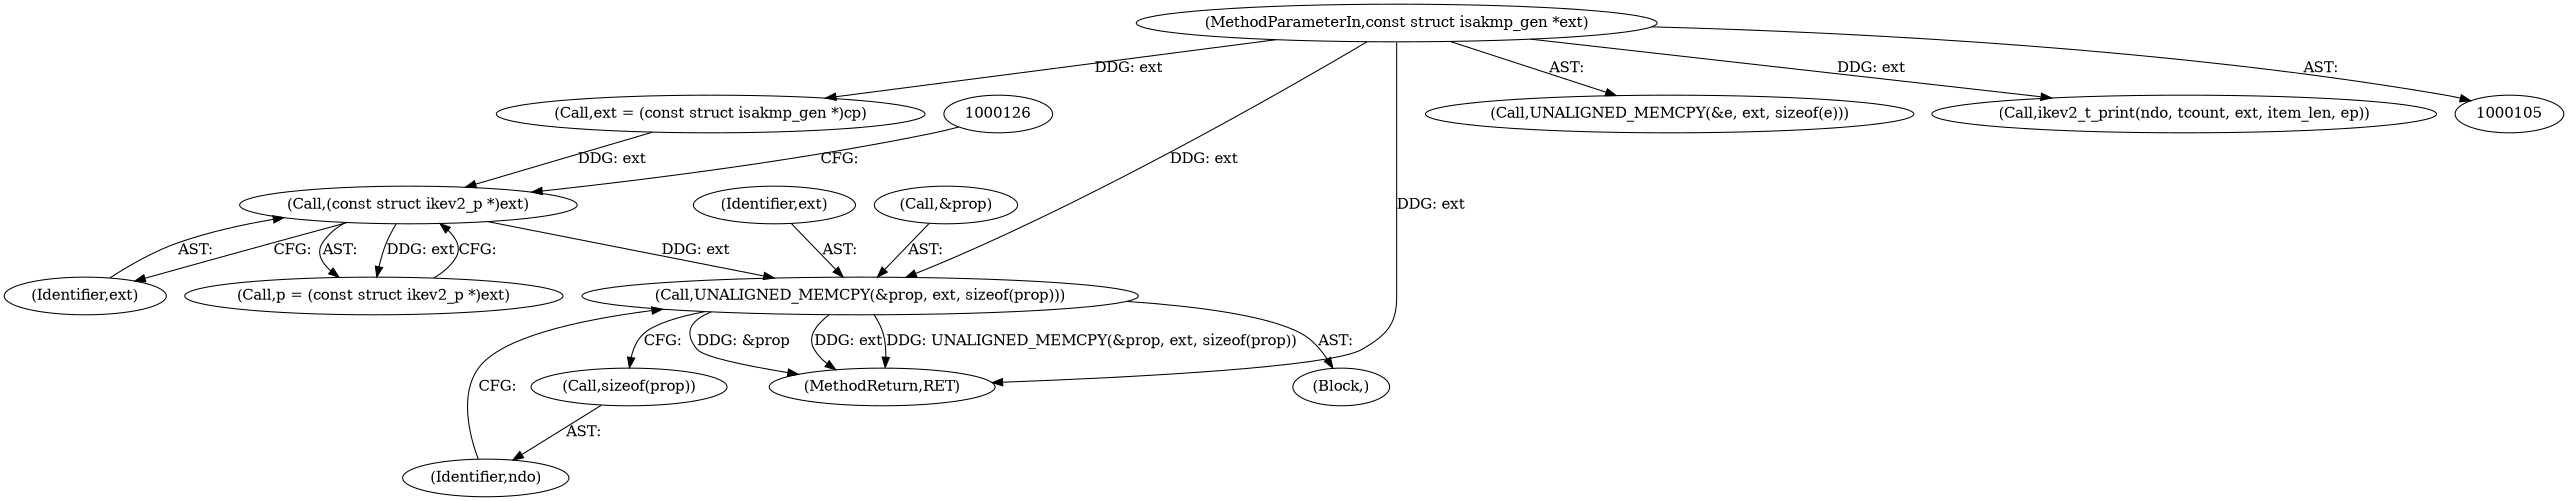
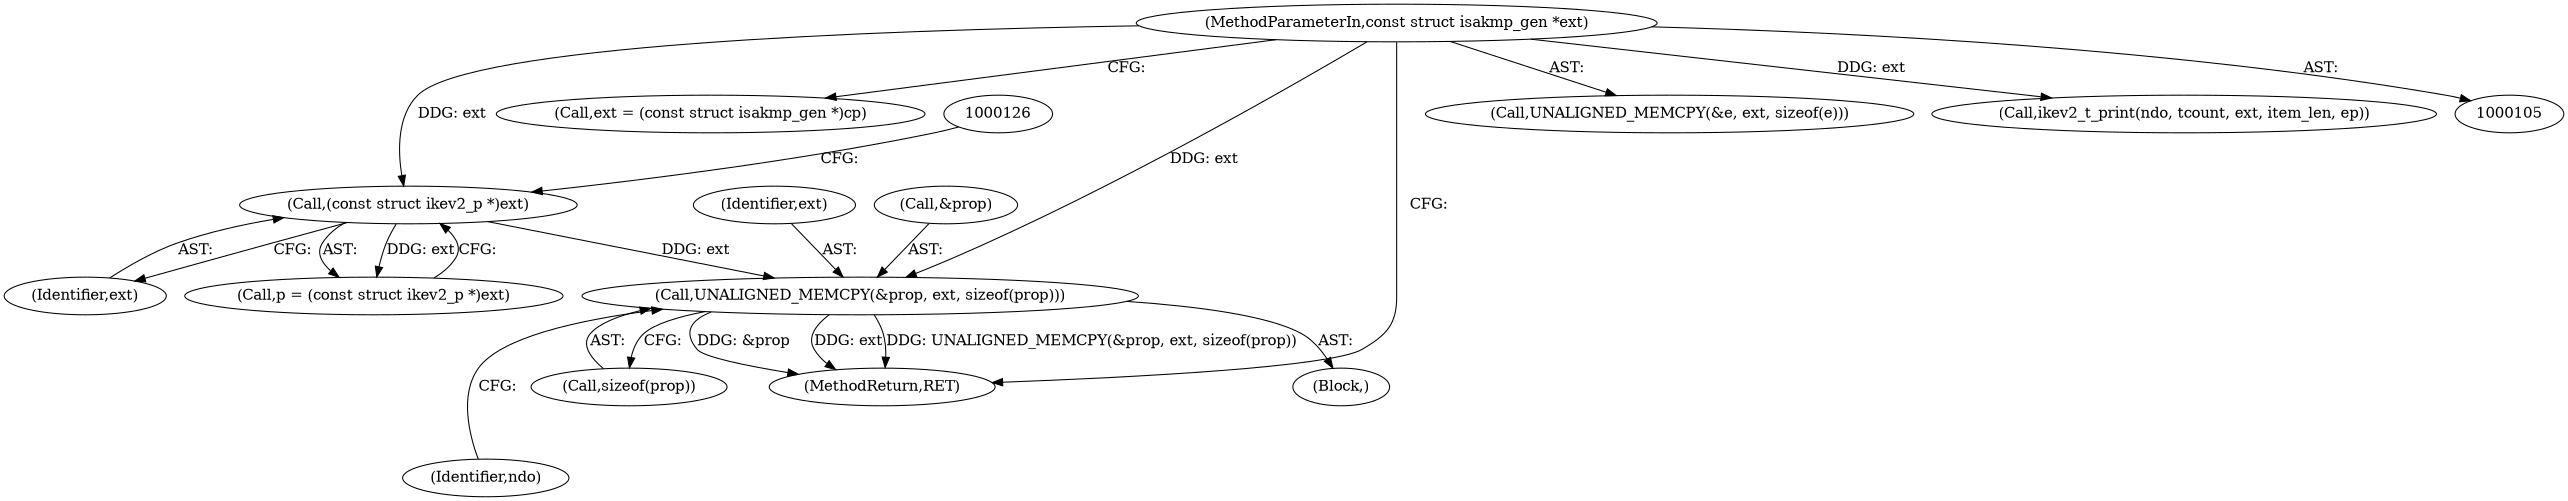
(1129, 69) -> (1129, 69)
(564, 158) -> (733, 41)
(1431, 205) -> (1431, 205)
(562, 430) -> (595, 329)
